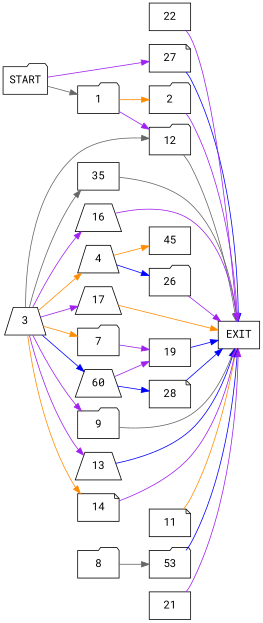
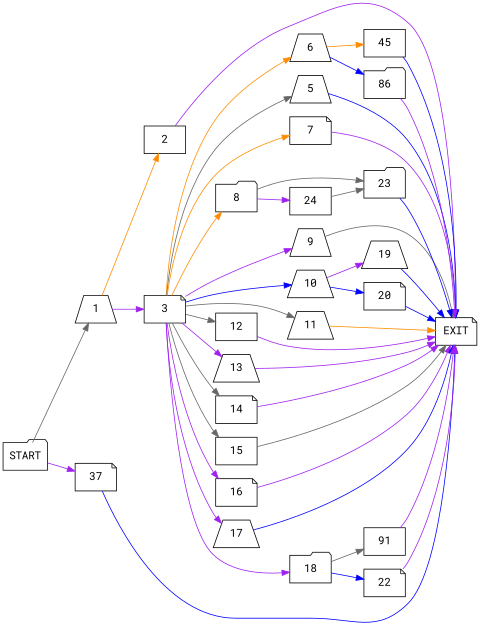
(170, 17) -> (385, 583)
(170, 58) -> (96, 477)
none -> (310, 89)
(98, 100) -> (96, 309)
(170, 100) -> (165, 140)
(131, 118) -> (124, 309)
(170, 141) -> (236, 327)
none -> (444, 173)
(98, 176) -> (236, 451)
none -> (310, 201)
(98, 218) -> (236, 492)
(215, 228) -> (342, 350)
none -> (192, 256)
(98, 259) -> (310, 48)
(170, 282) -> (385, 85)
none -> (237, 304)
(164, 317) -> (381, 472)
(25, 321) -> (165, 309)
(239, 335) -> (456, 331)
(98, 342) -> (310, 131)
(130, 347) -> (428, 193)
(170, 353) -> (385, 255)
(98, 383) -> (310, 284)
(170, 394) -> (385, 296)
(44, 414) -> (192, 358)
(98, 425) -> (310, 243)
(192, 429) -> (343, 364)
(170, 523) -> (310, 325)
(170, 564) -> (385, 184)
none -> (310, 569)
(170, 606) -> (385, 542)
